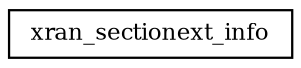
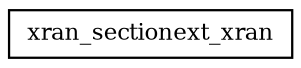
(151, 34) -> (151, 34)
